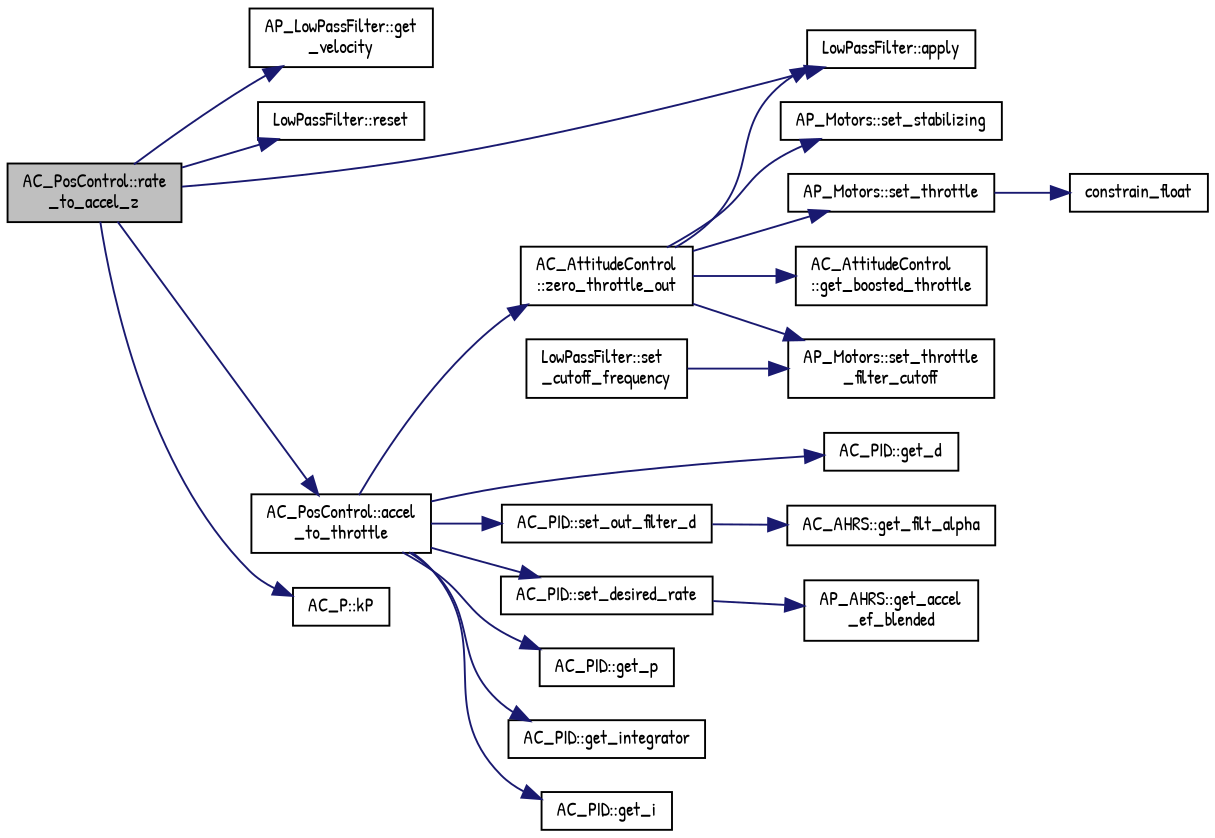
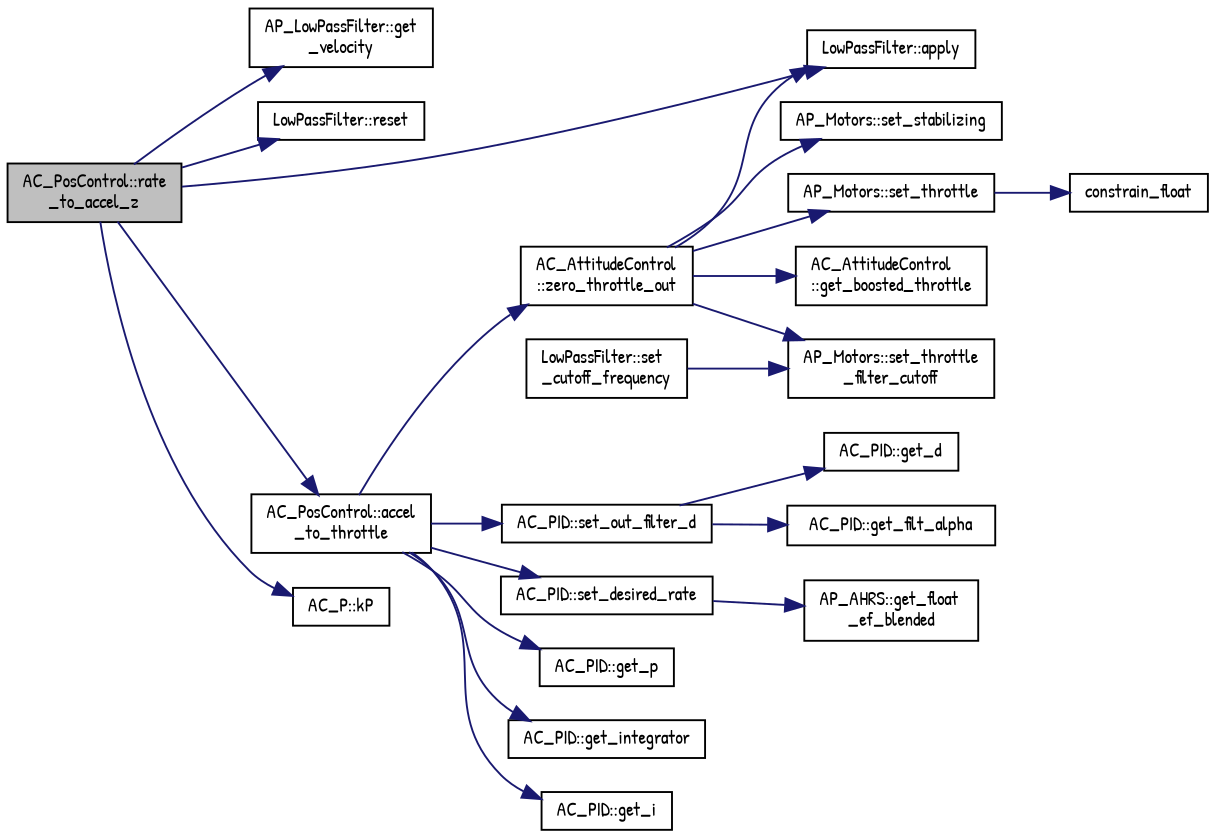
(617, 472) -> (742, 489)
(891, 525) -> (891, 525)
(891, 611) -> (891, 611)
